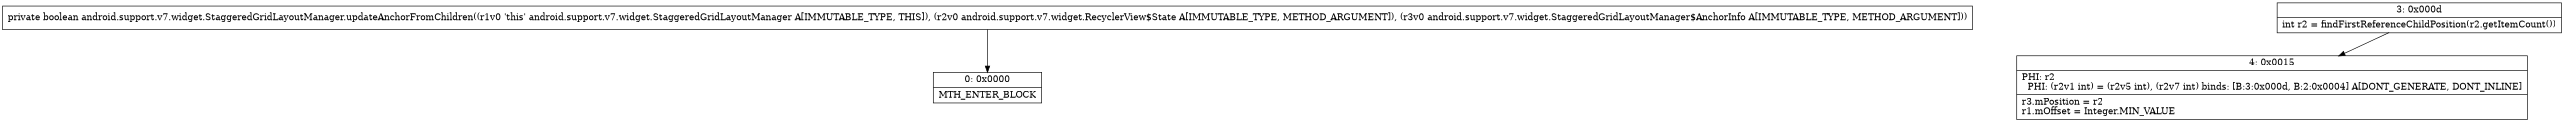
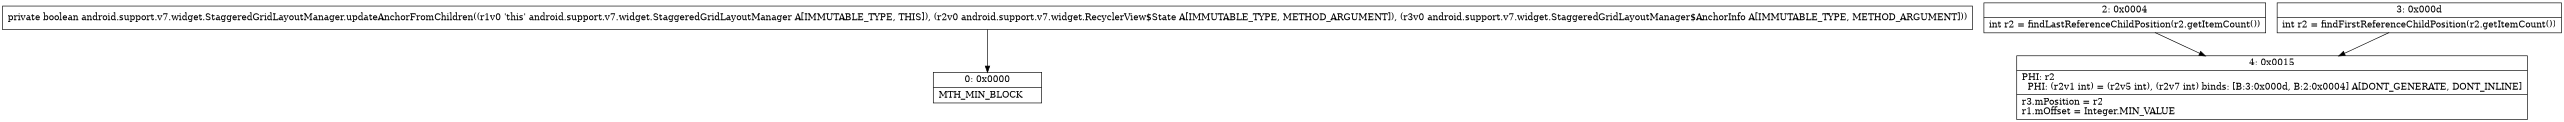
none -> (2125, 18)
(987, 95) -> (981, 95)
